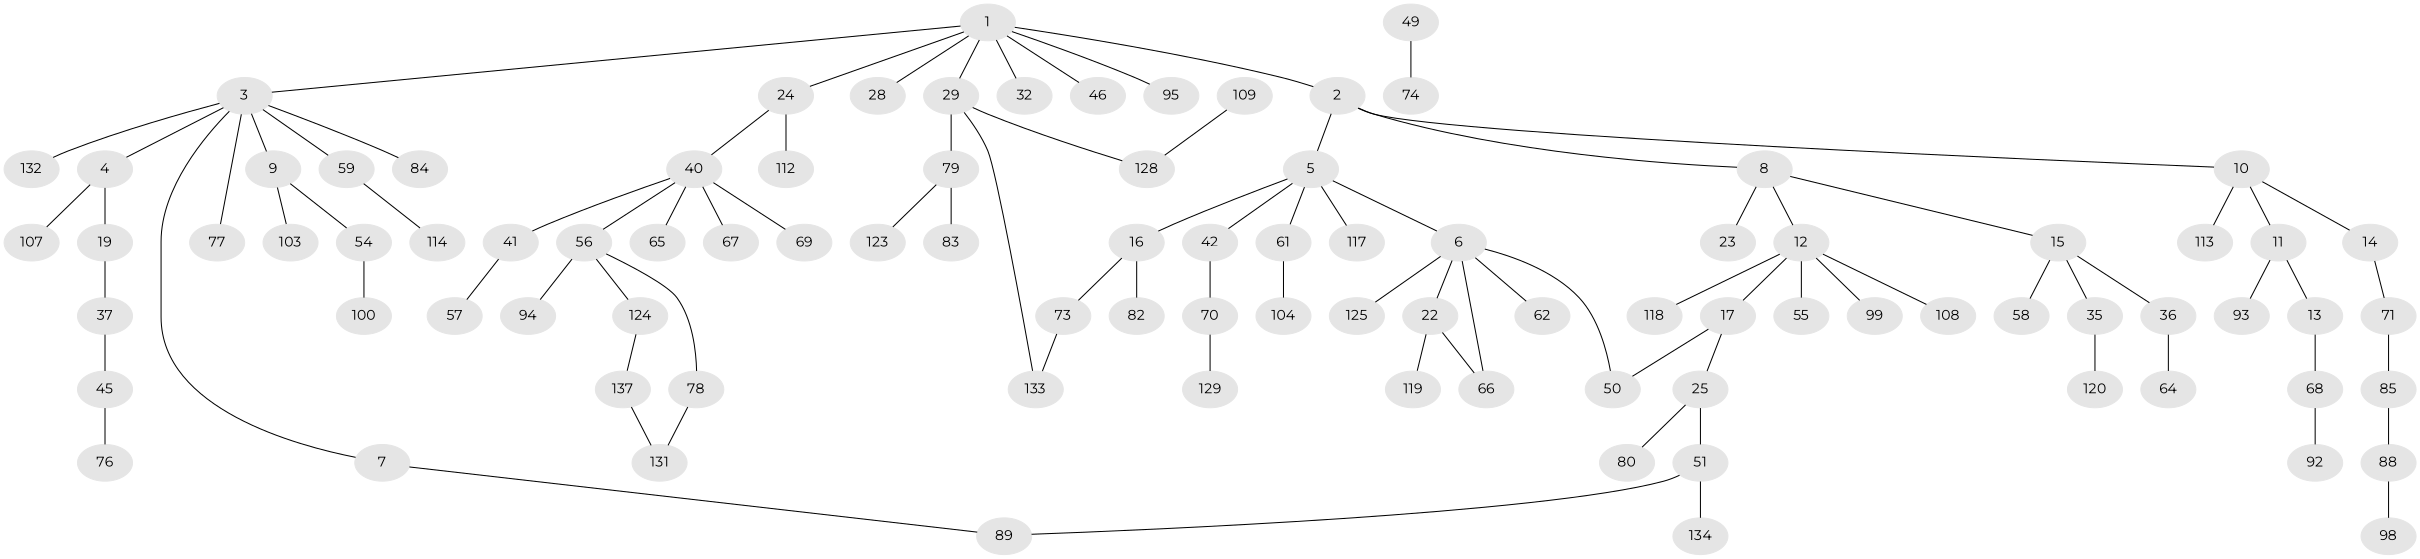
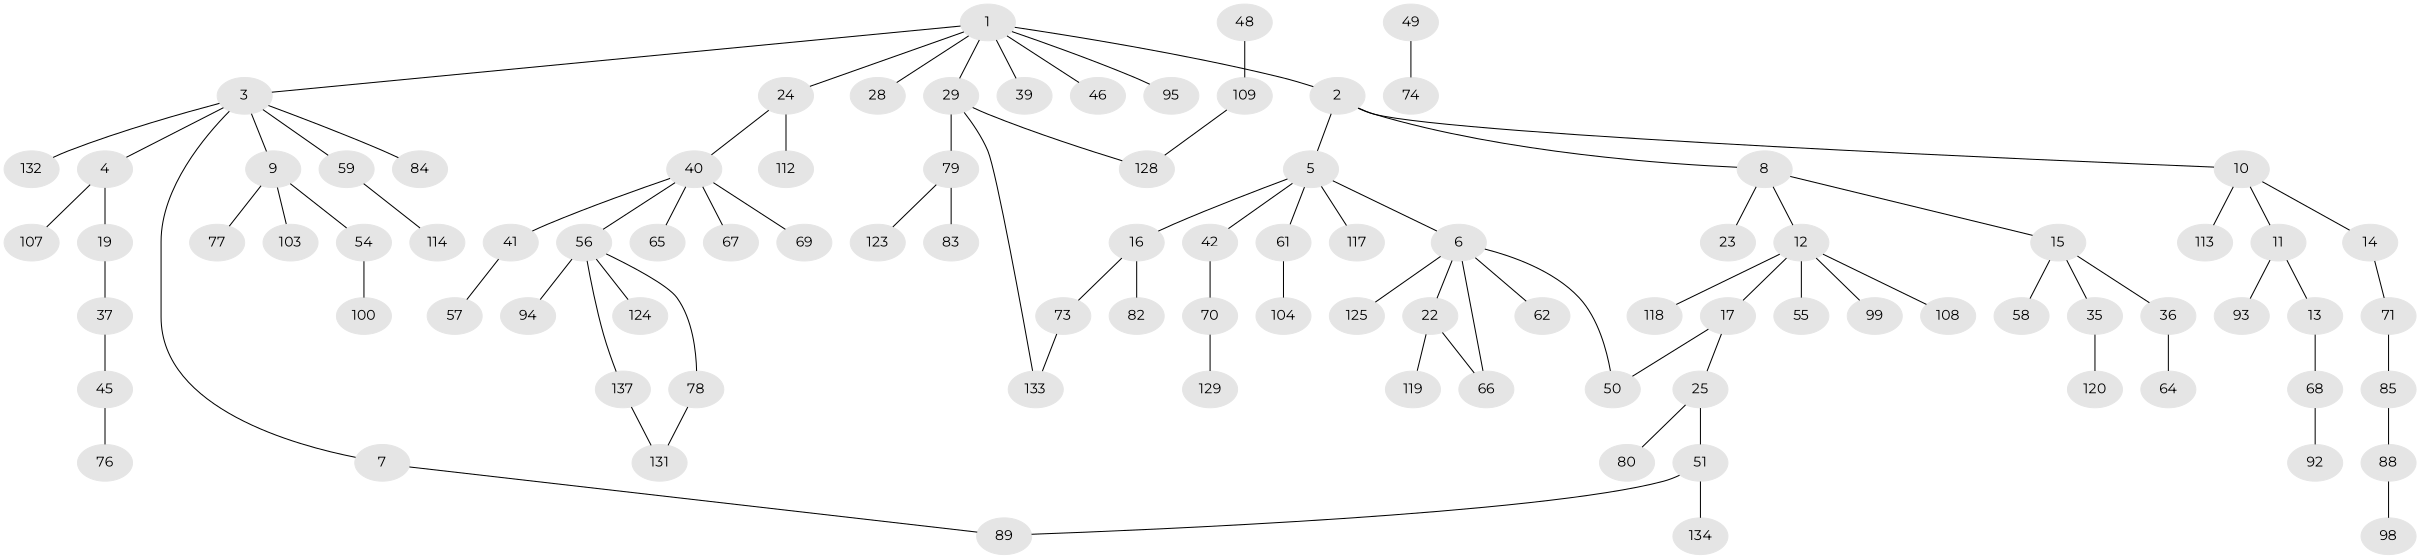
none -> (1245, 22)
(1025, 96) -> (1025, 96)
(231, 169) -> (245, 206)
(632, 353) -> (599, 317)
